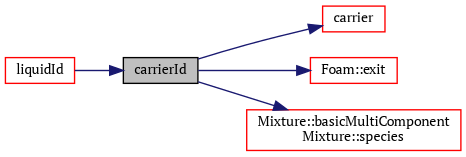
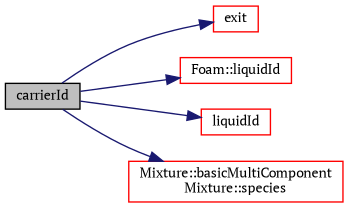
(354, 19) -> (236, 19)
(92, 70) -> (134, 108)
(354, 70) -> (236, 70)
